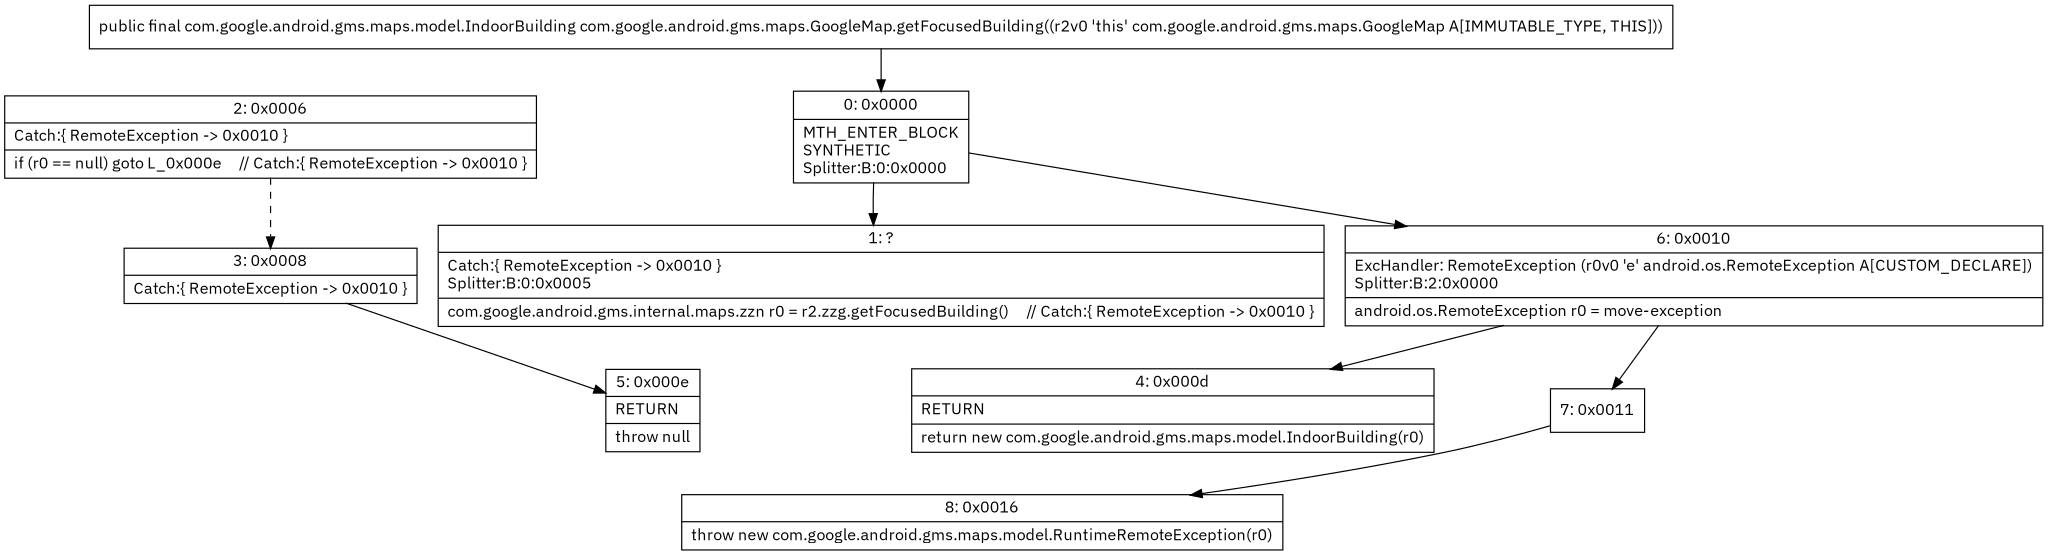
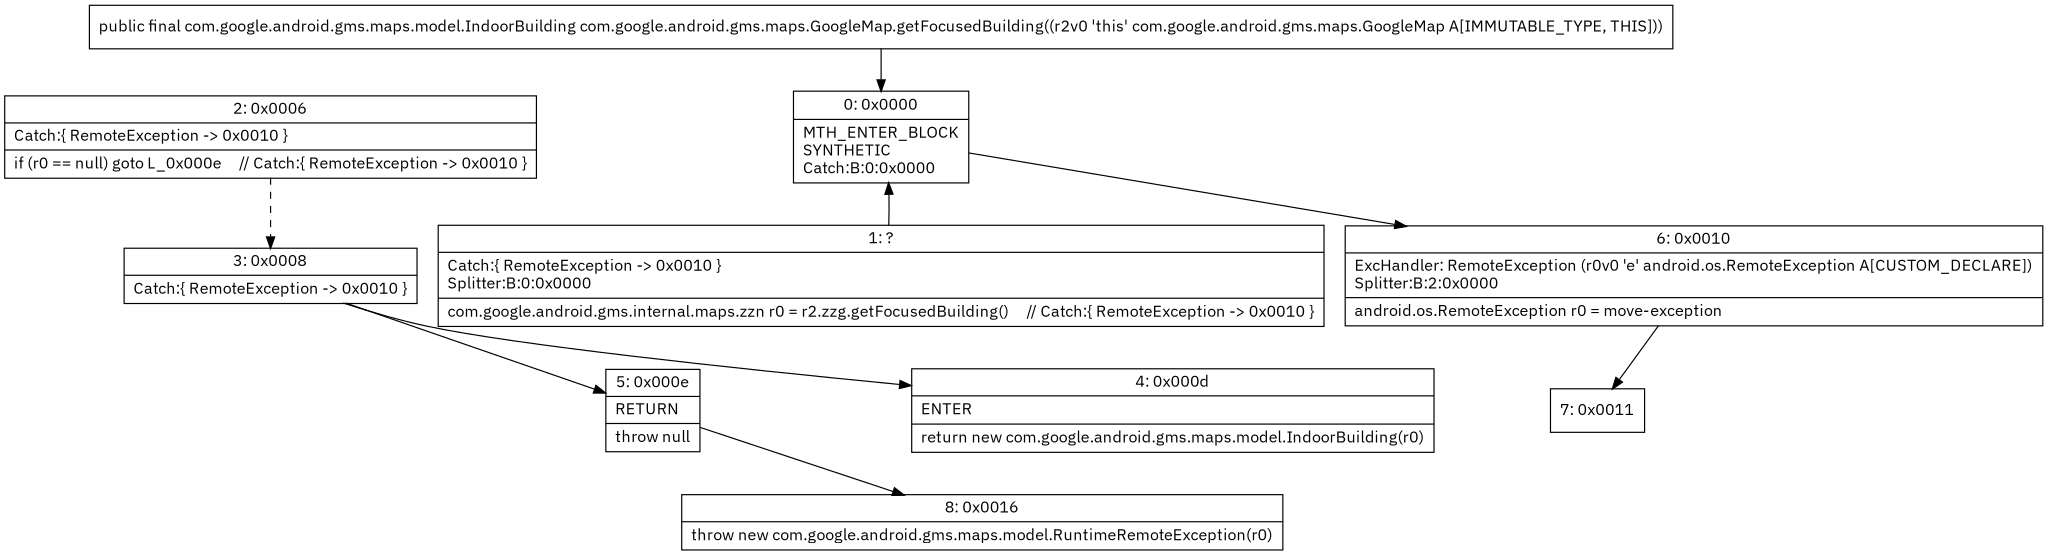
(875, 168) -> (869, 168)
(873, 198) -> (889, 210)
(520, 284) -> (520, 284)
(1423, 346) -> (619, 355)
(953, 409) -> (947, 409)
(1377, 465) -> (797, 459)
